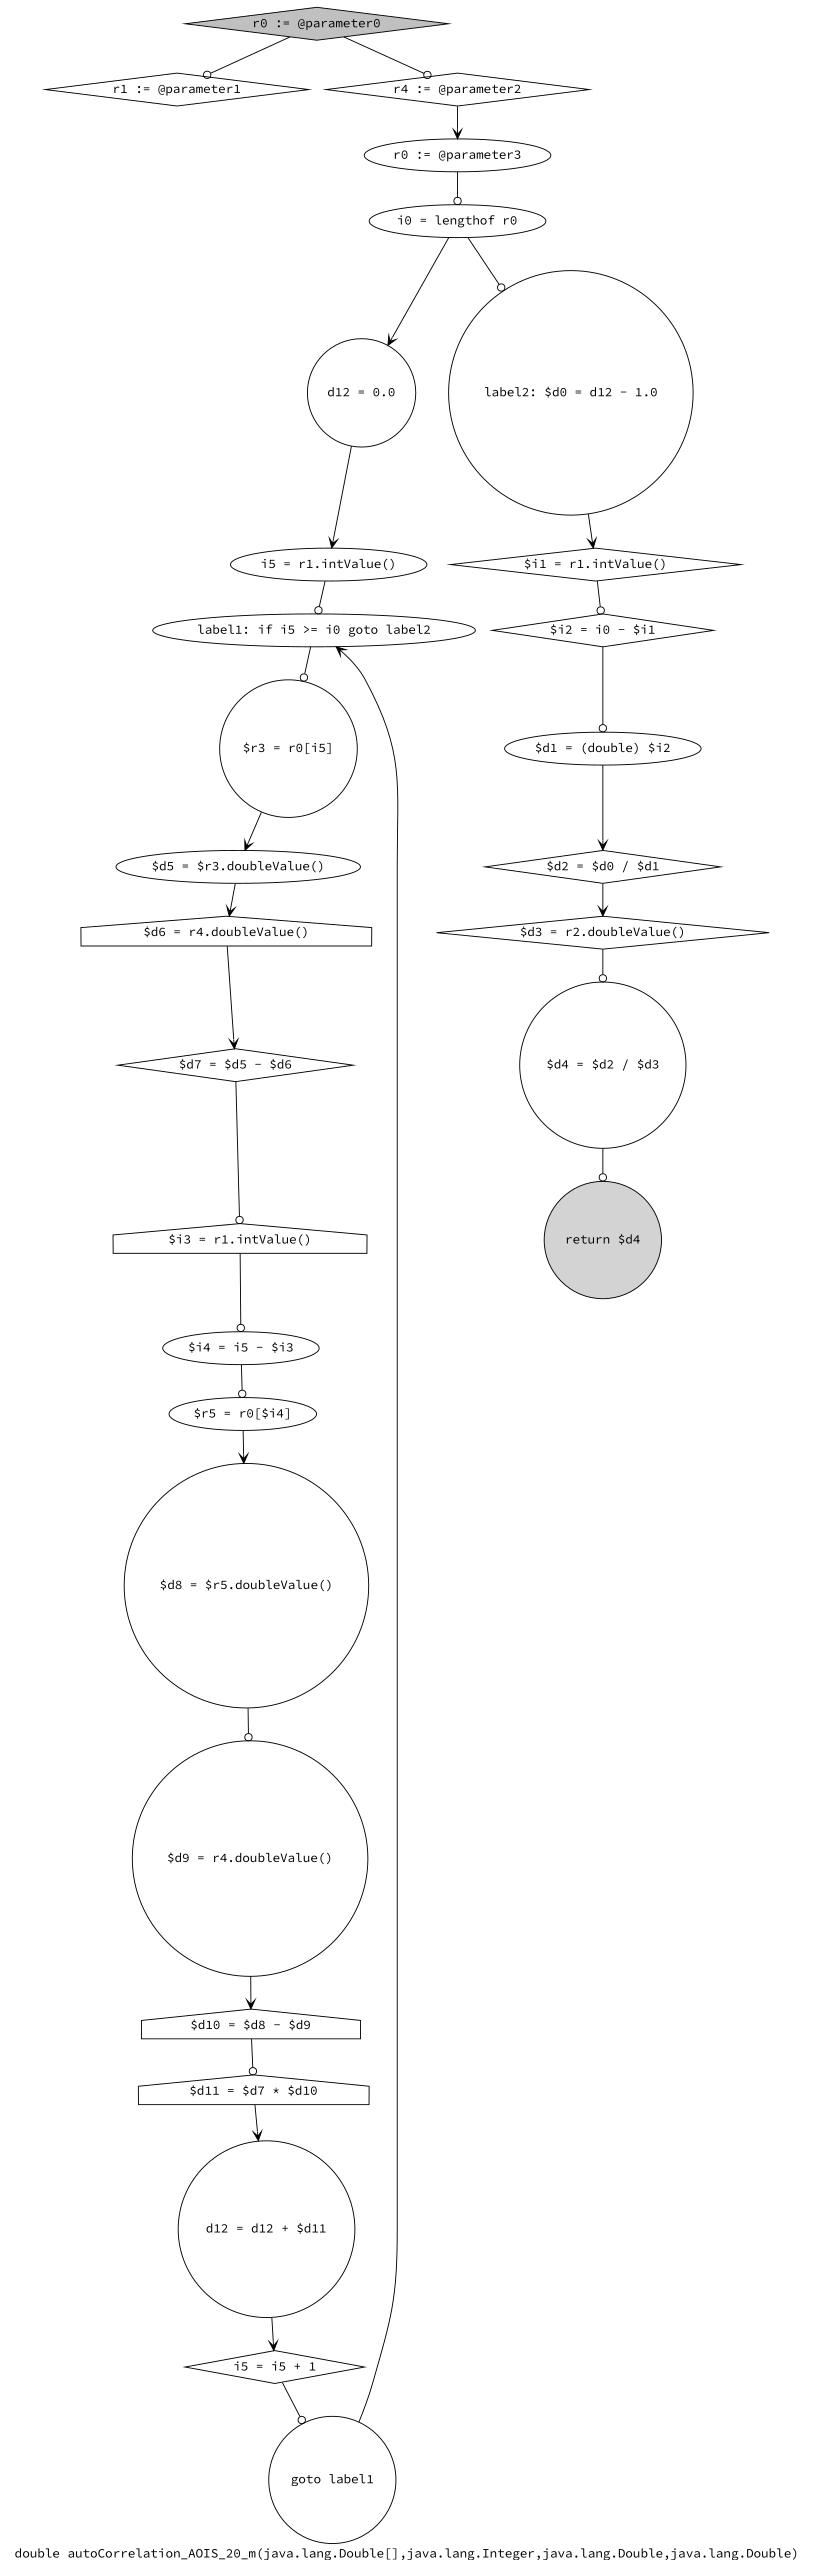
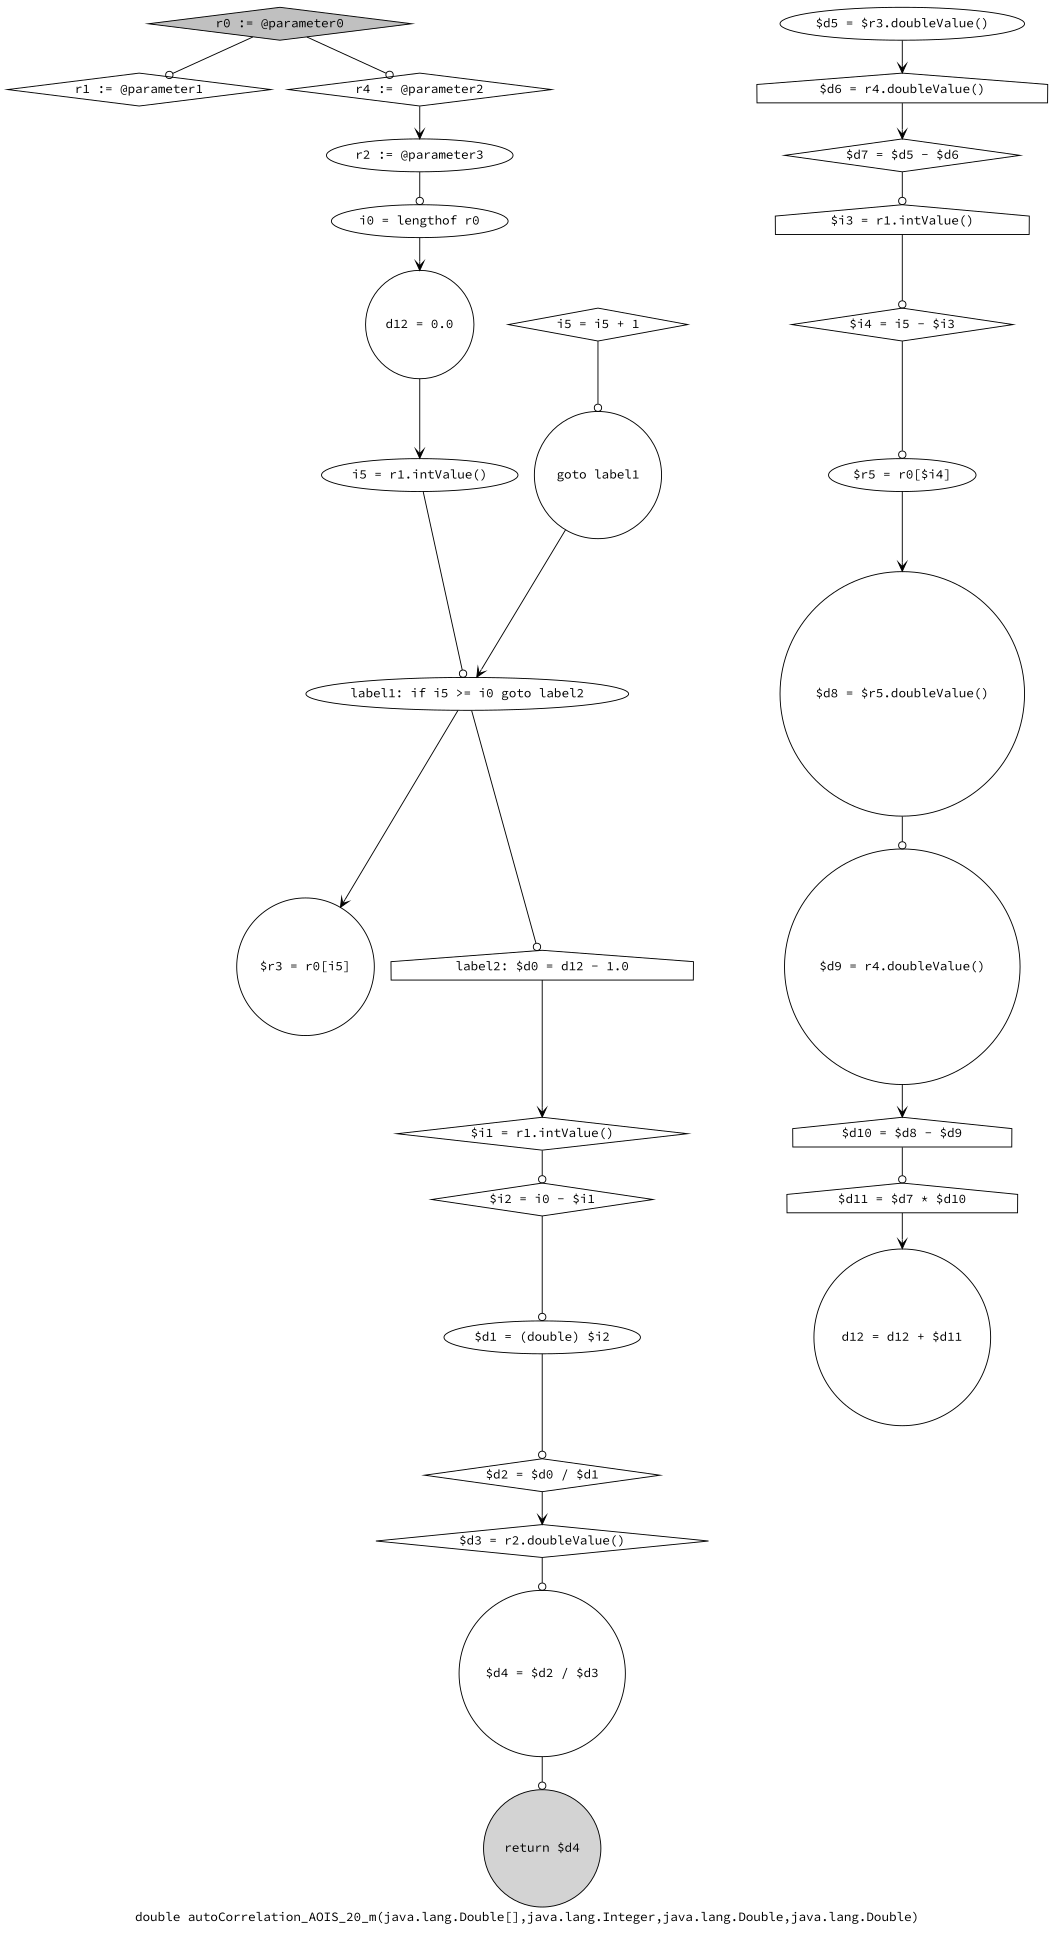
(458, 155) -> (420, 155)
(484, 261) -> (504, 827)
(571, 393) -> (542, 967)
(308, 660) -> (402, 805)
(603, 803) -> (542, 1403)
(255, 827) -> none
(241, 1348) -> (902, 325)
(273, 2330) -> none
